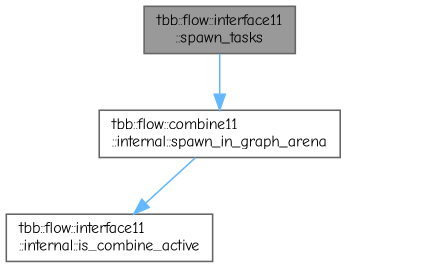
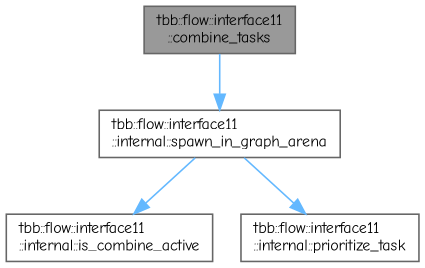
(220, 30) -> (220, 30)
(220, 134) -> (220, 134)
none -> (330, 238)
